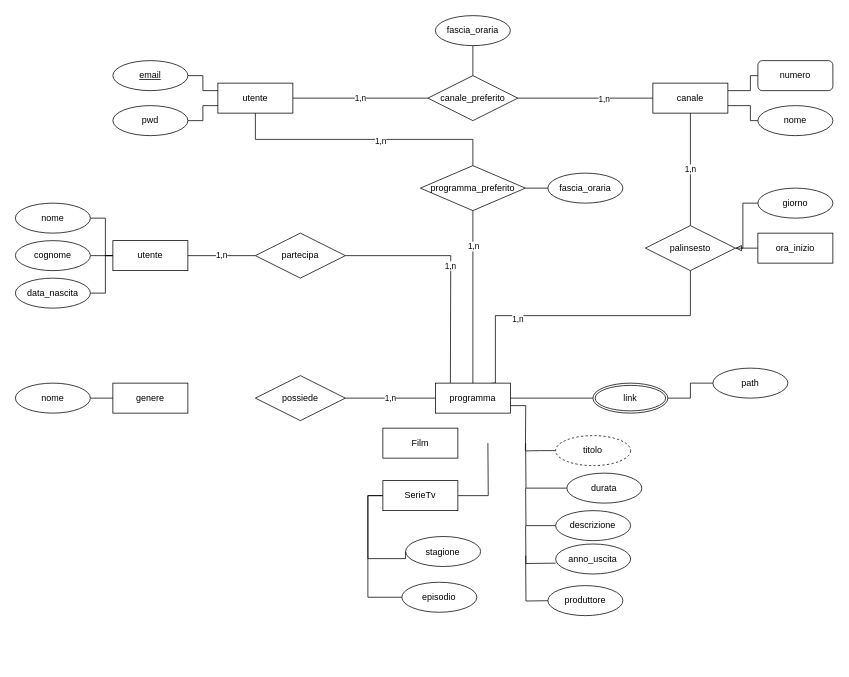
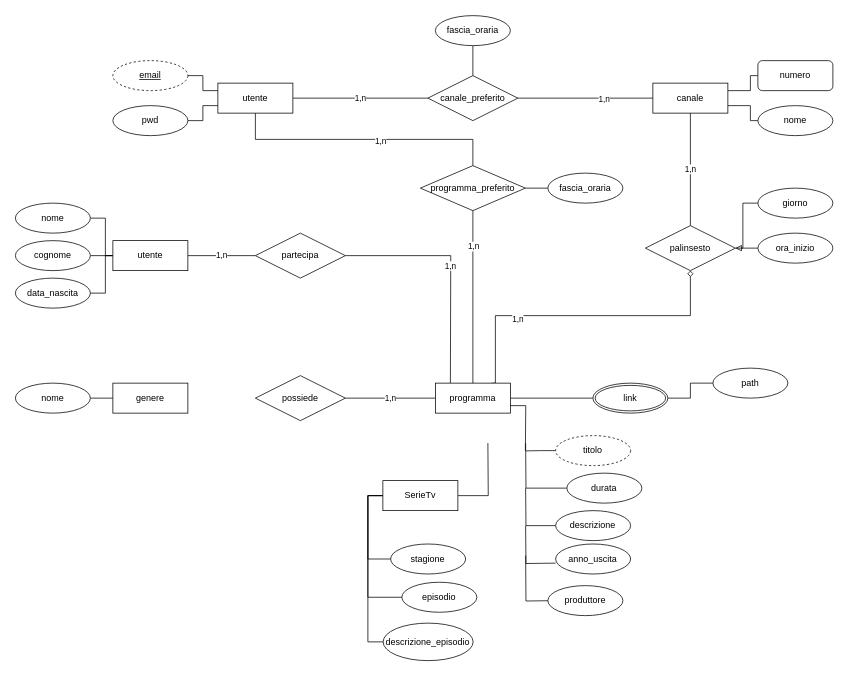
(150, 75) -> (150, 75)
(795, 248) -> (795, 248)
(690, 274) -> (690, 277)
(420, 443) -> none
(443, 551) -> (428, 559)
none -> (368, 628)
none -> (428, 642)
